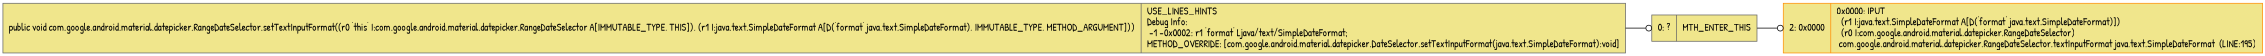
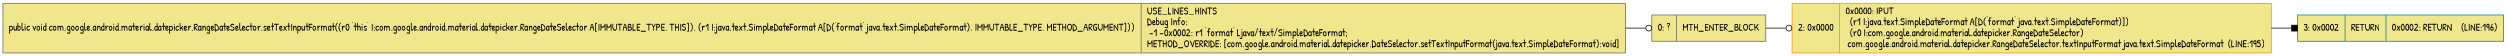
(1717, 28) -> (1721, 28)
none -> (2401, 28)
